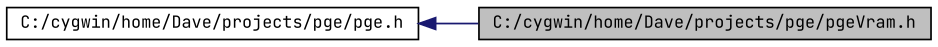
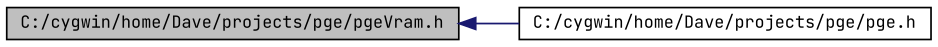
(457, 24) -> (498, 24)
